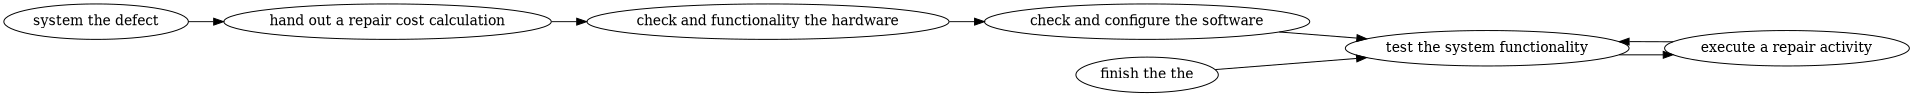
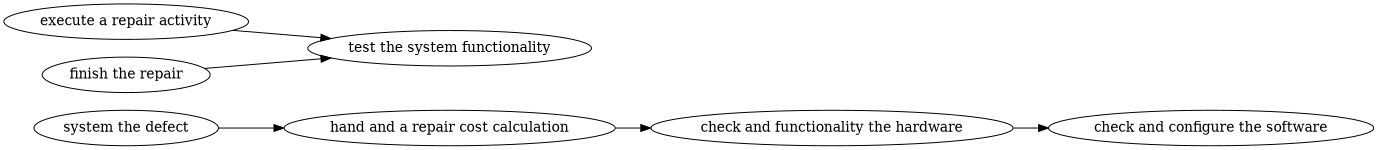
(388, 22) -> (450, 128)
(1318, 35) -> none
(1641, 55) -> none
(1147, 75) -> (126, 75)
